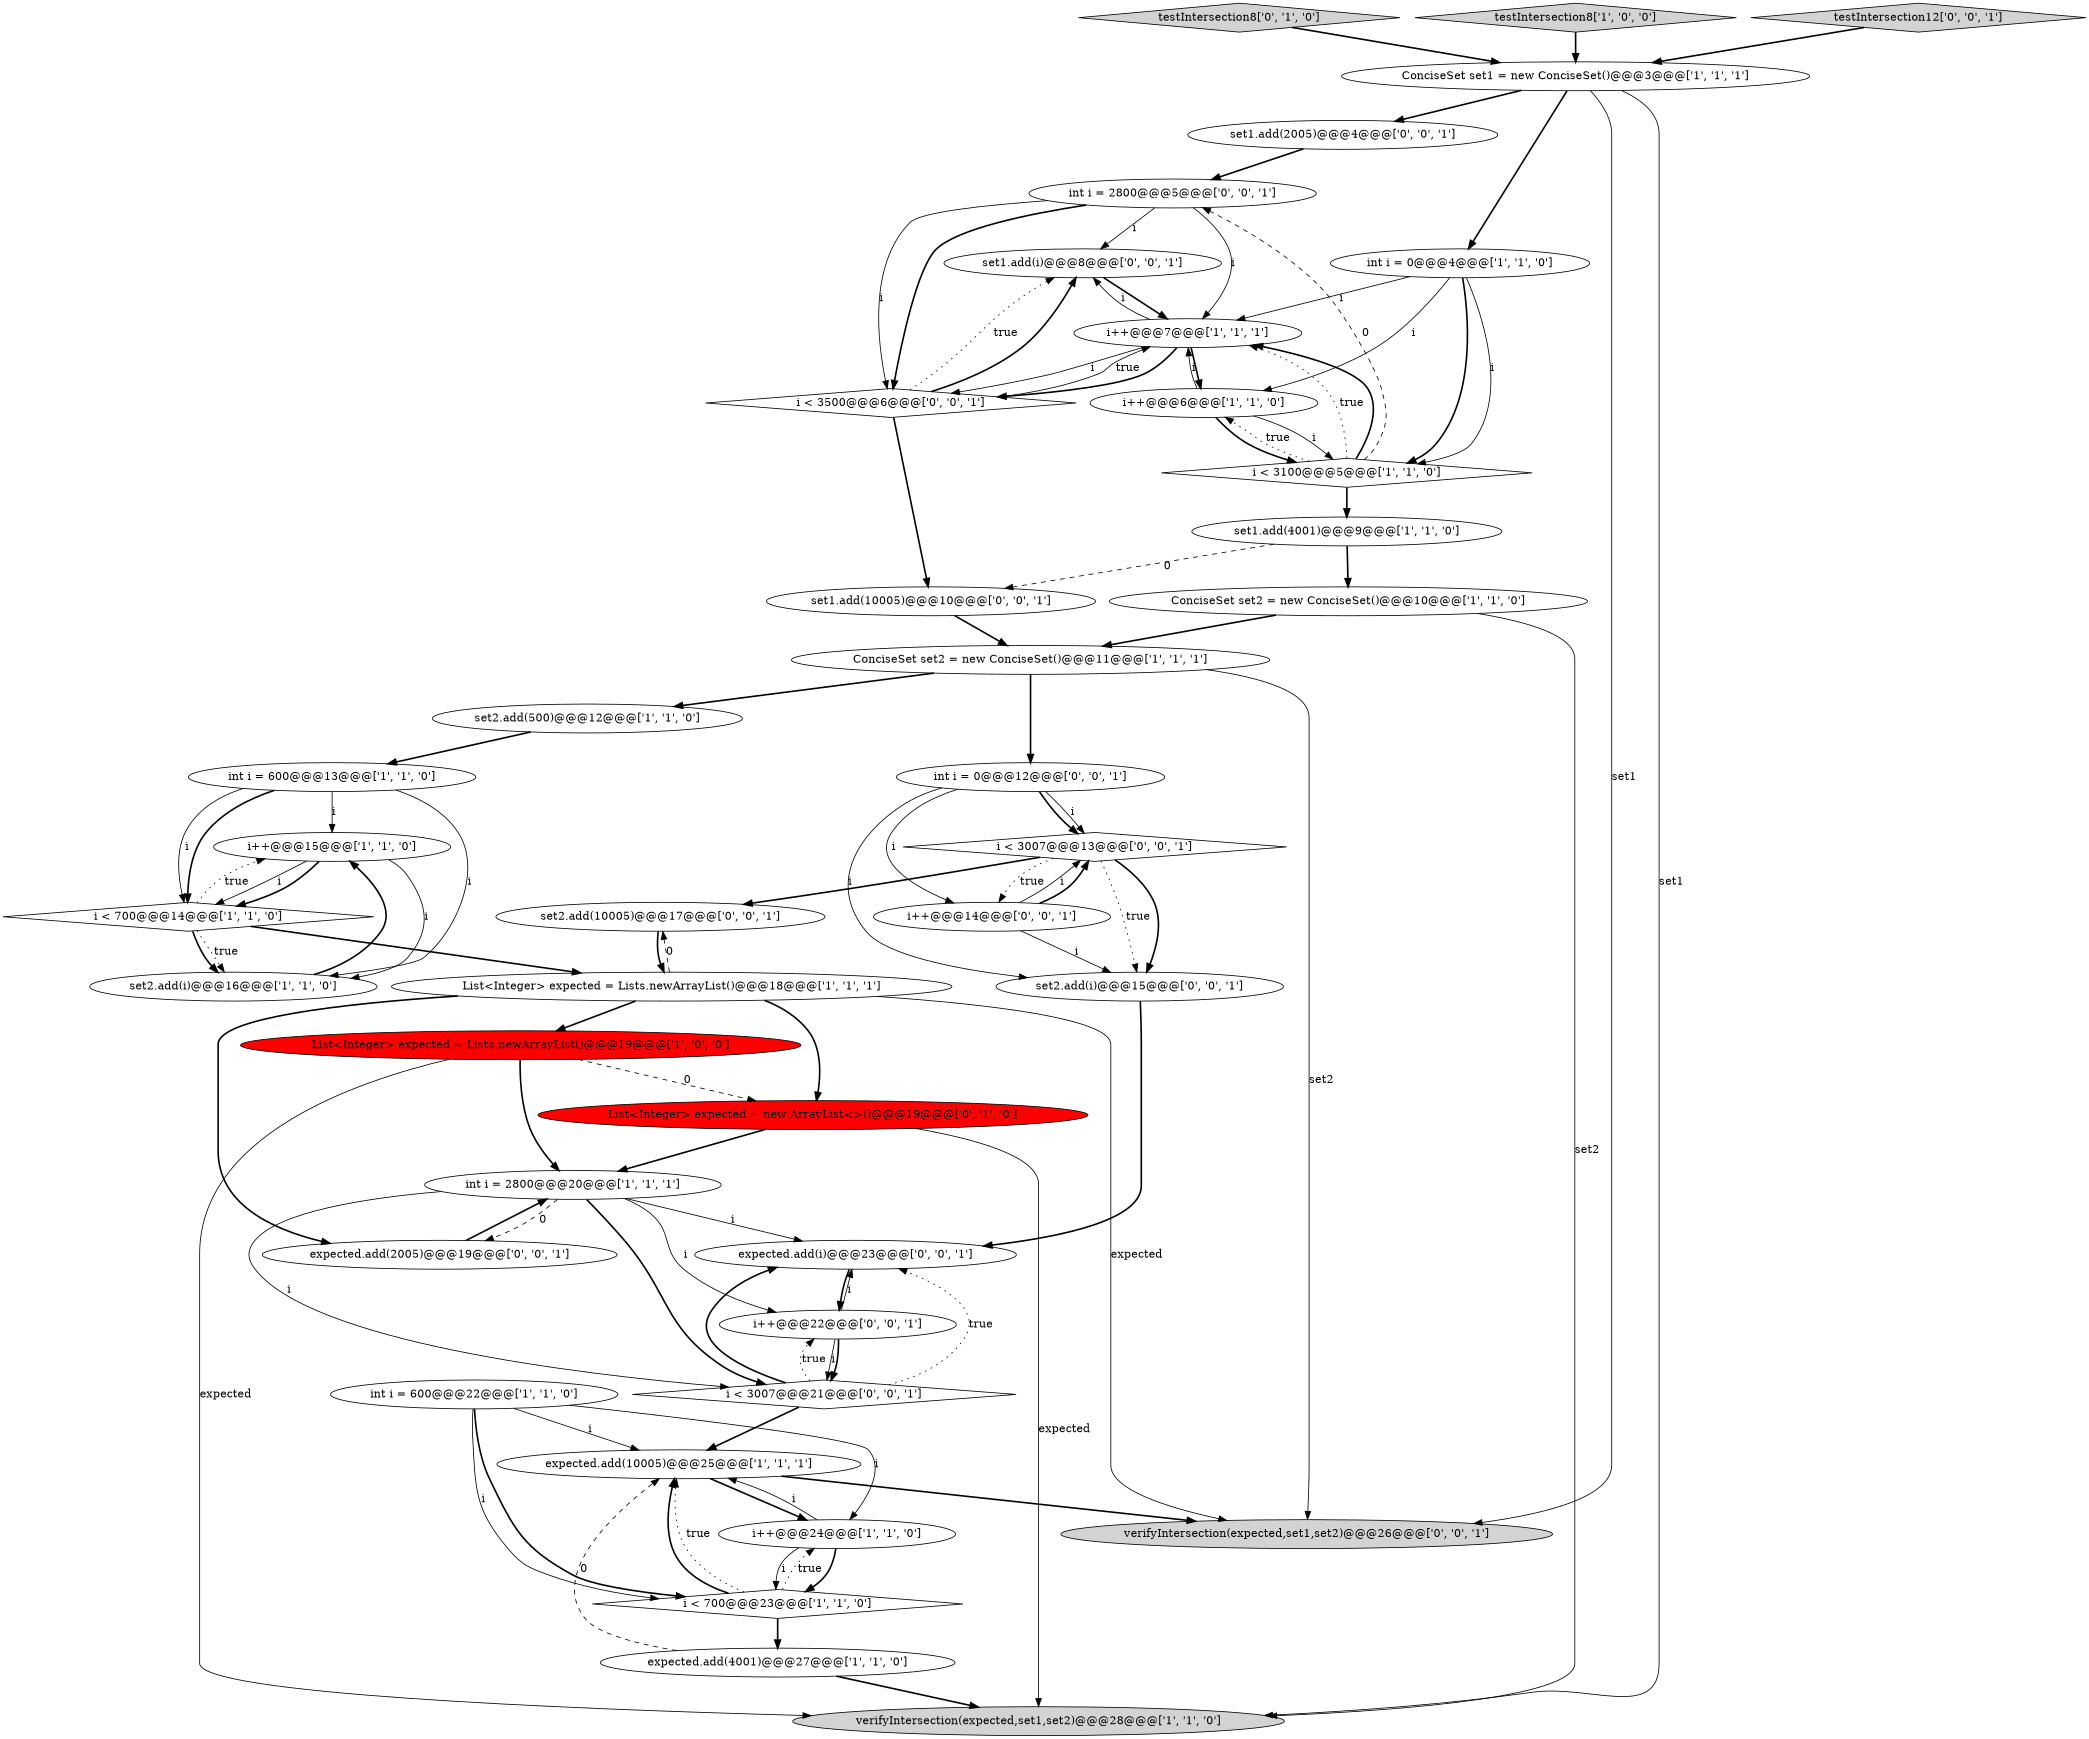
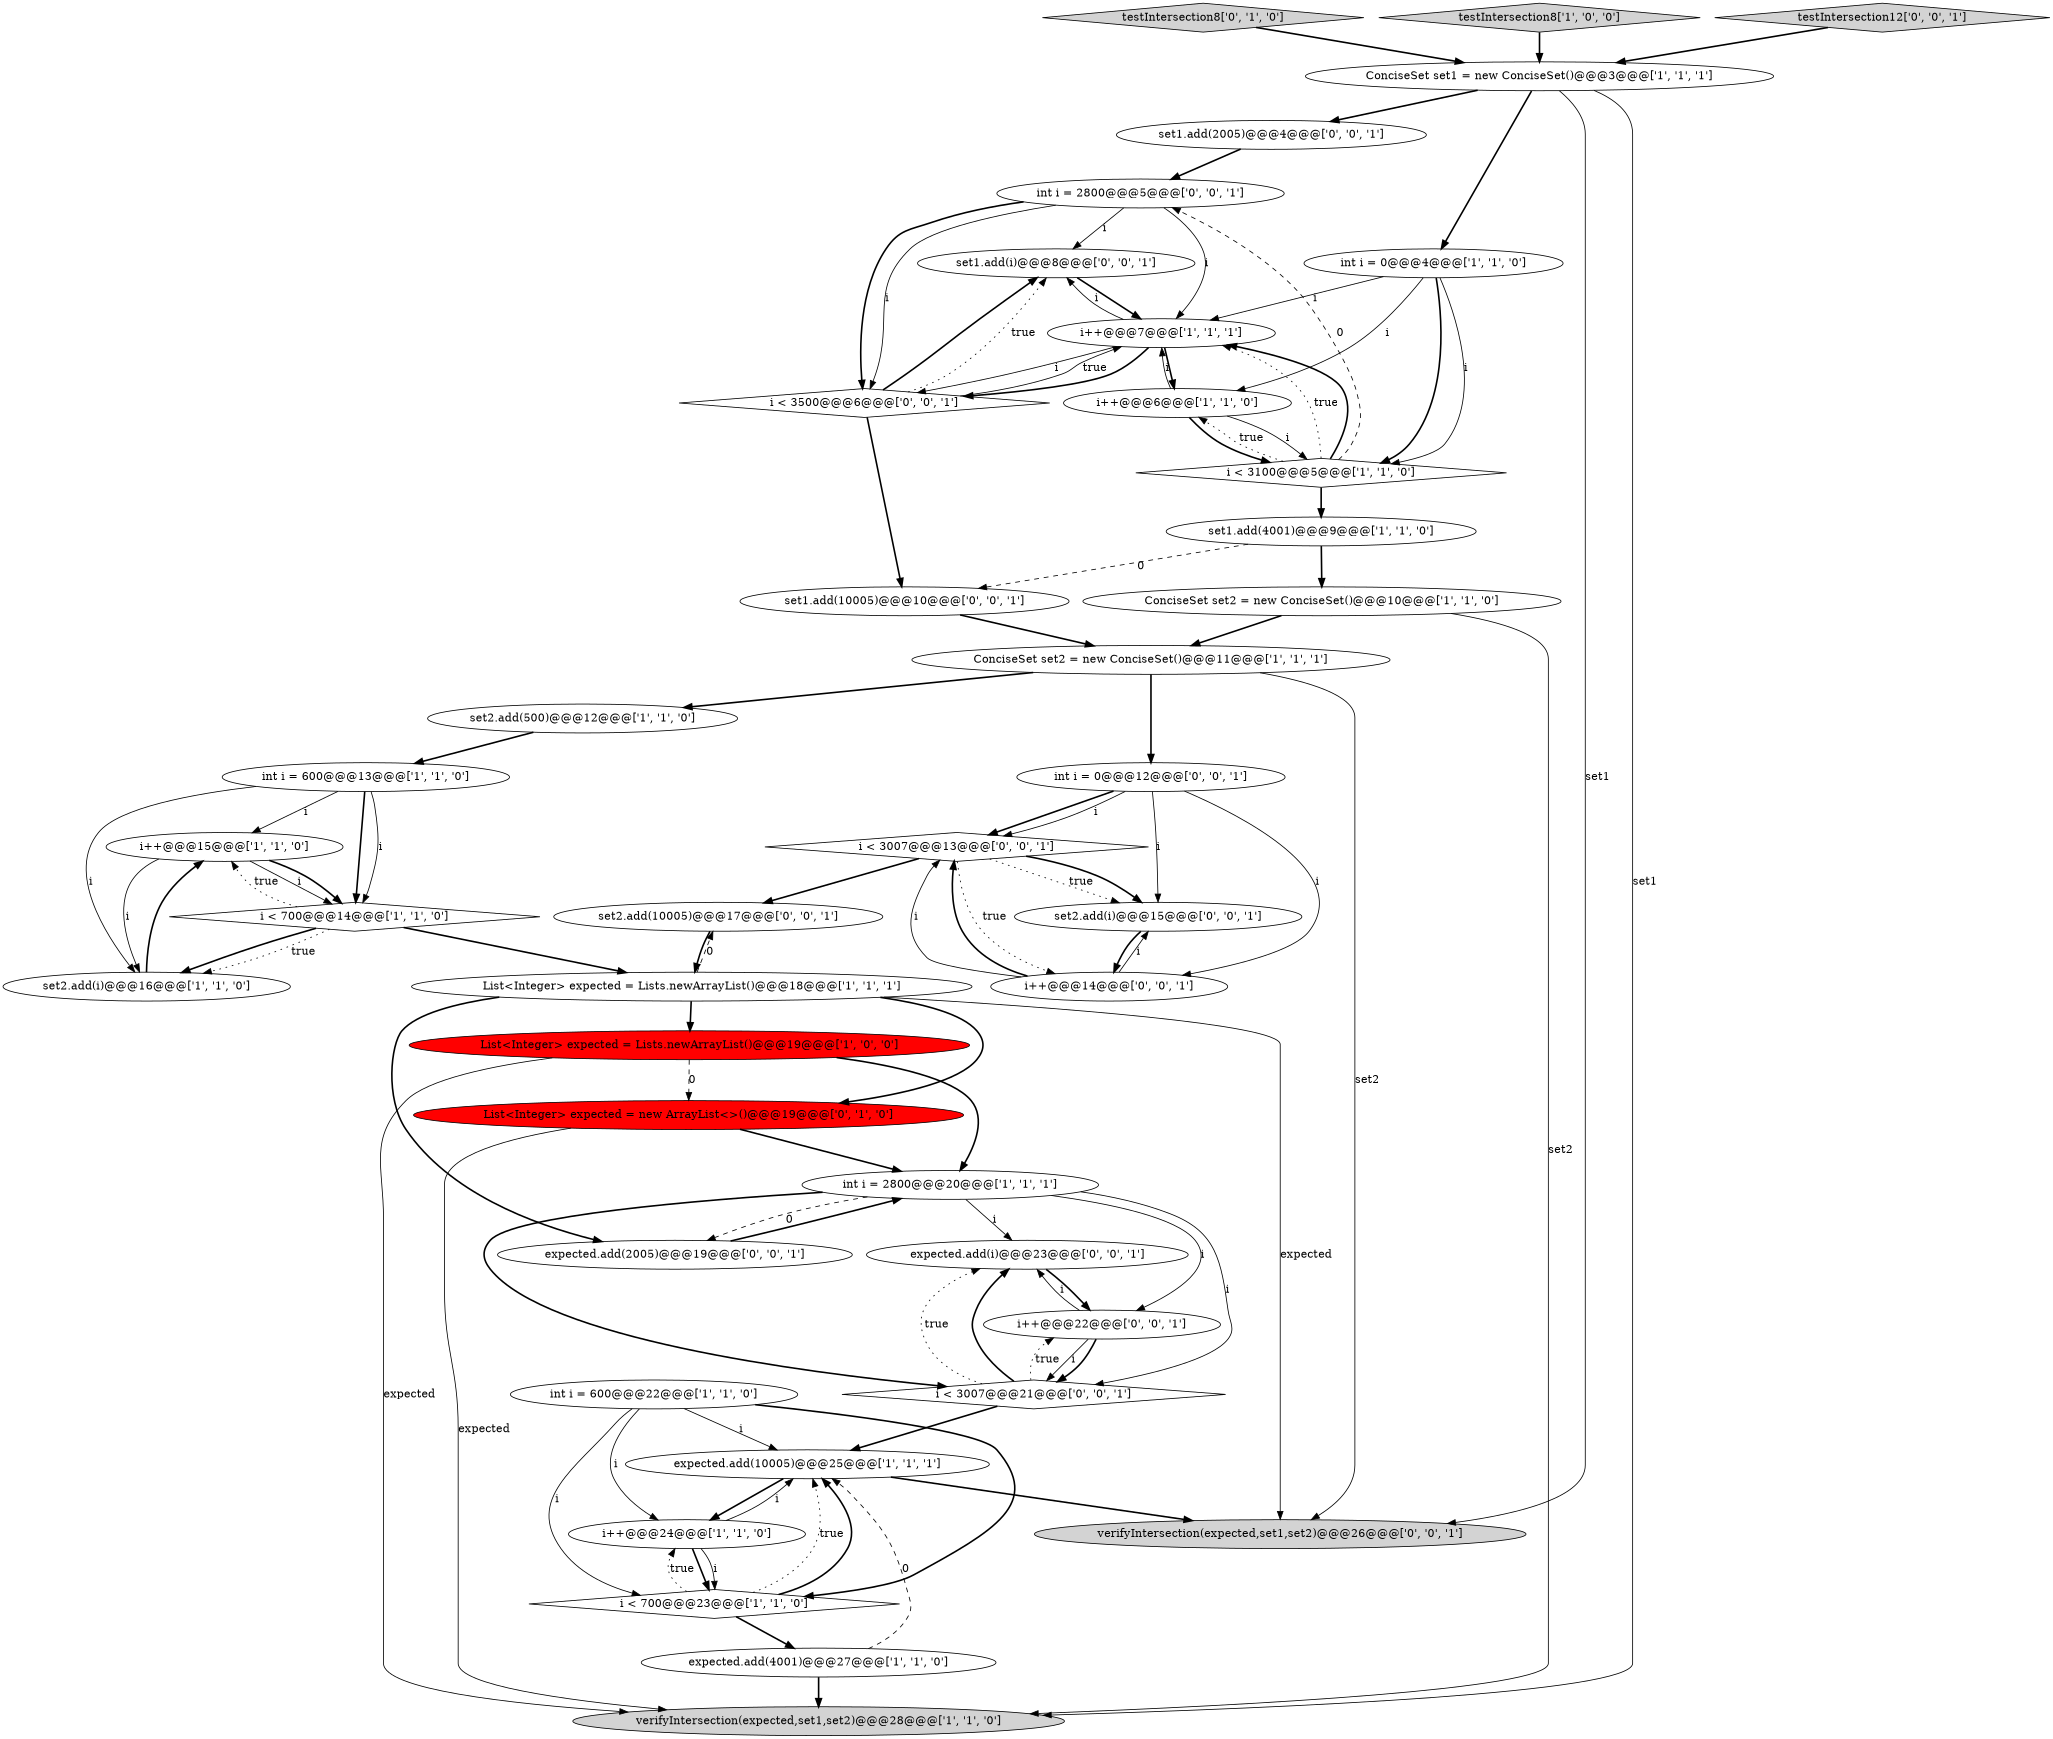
(1141, 1178) -> (1127, 947)
